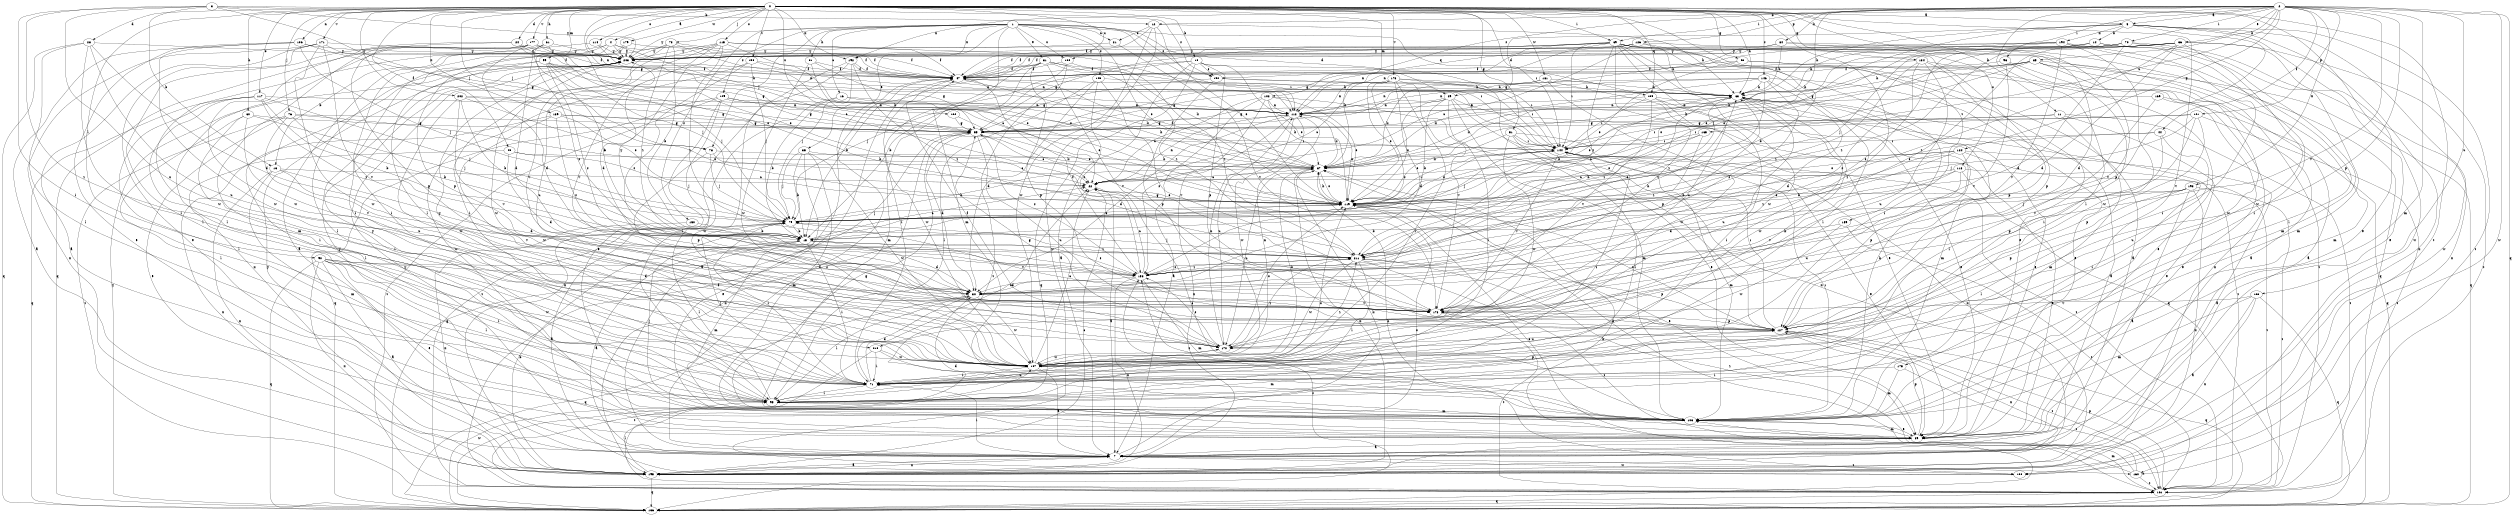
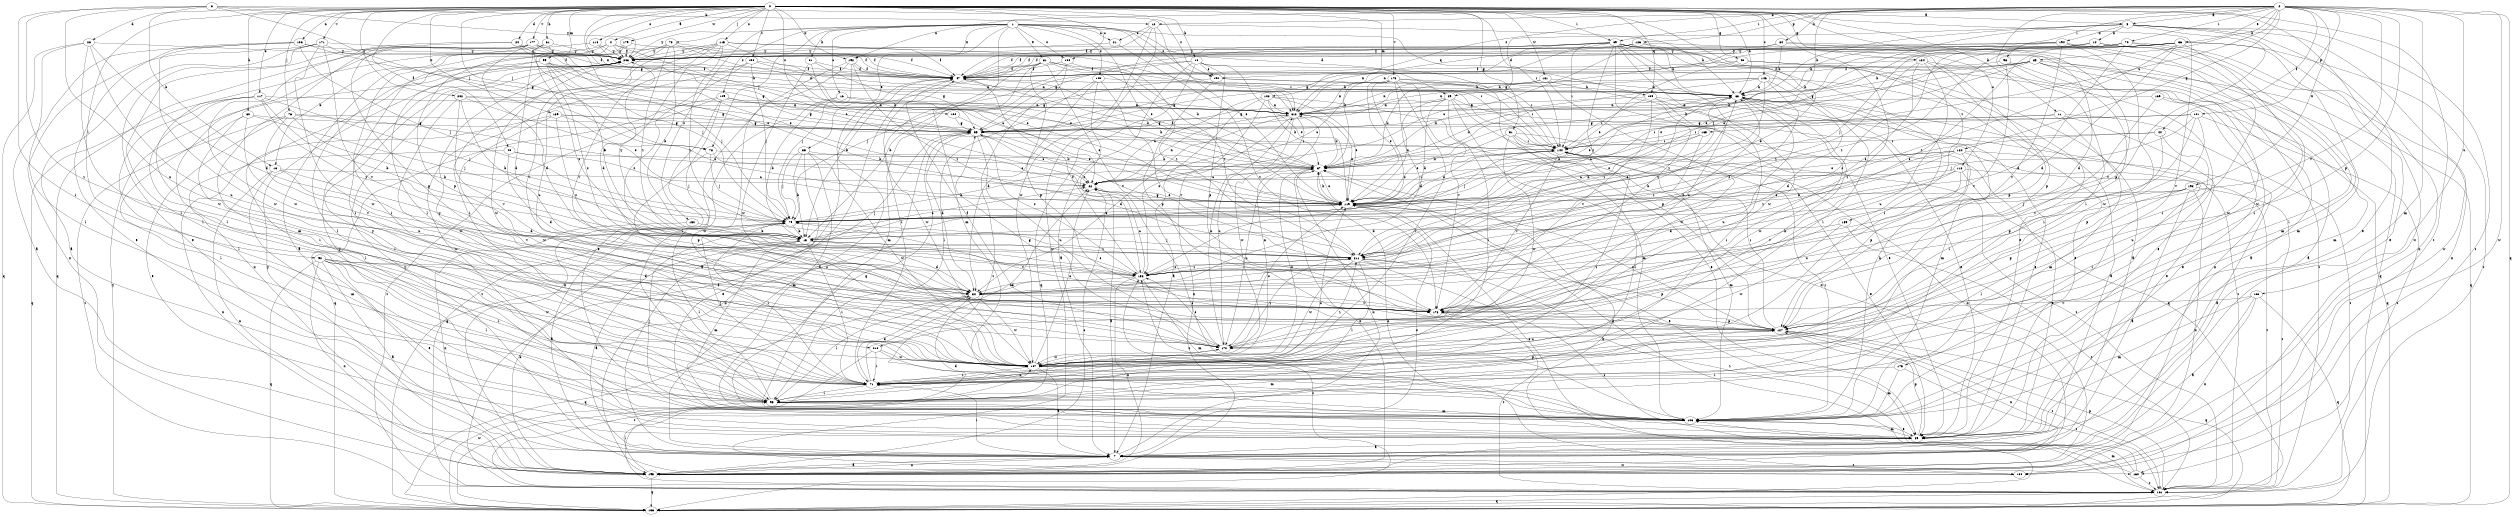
(1294, 114) -> (1294, 114)
